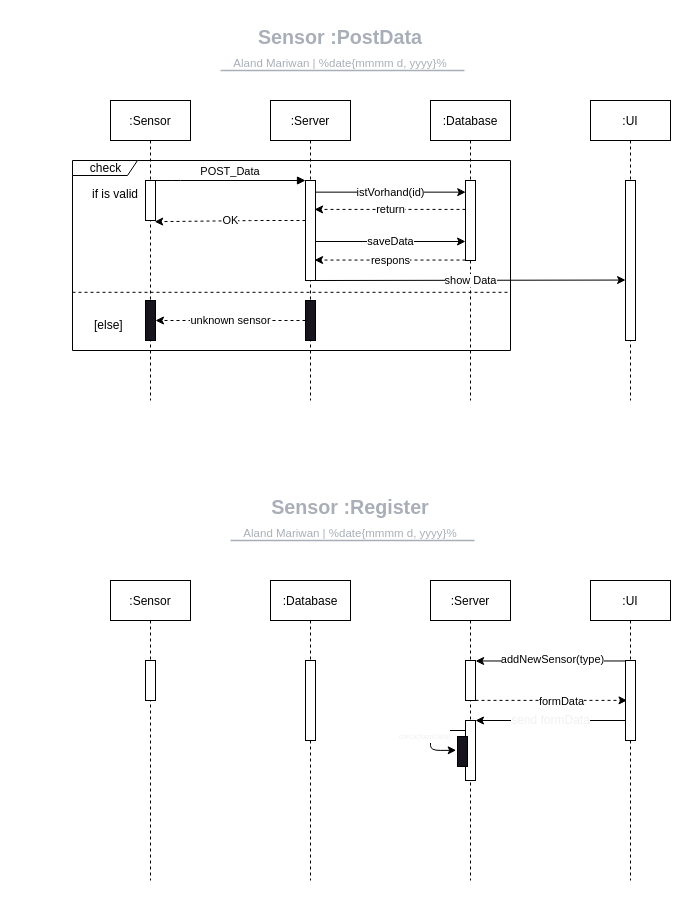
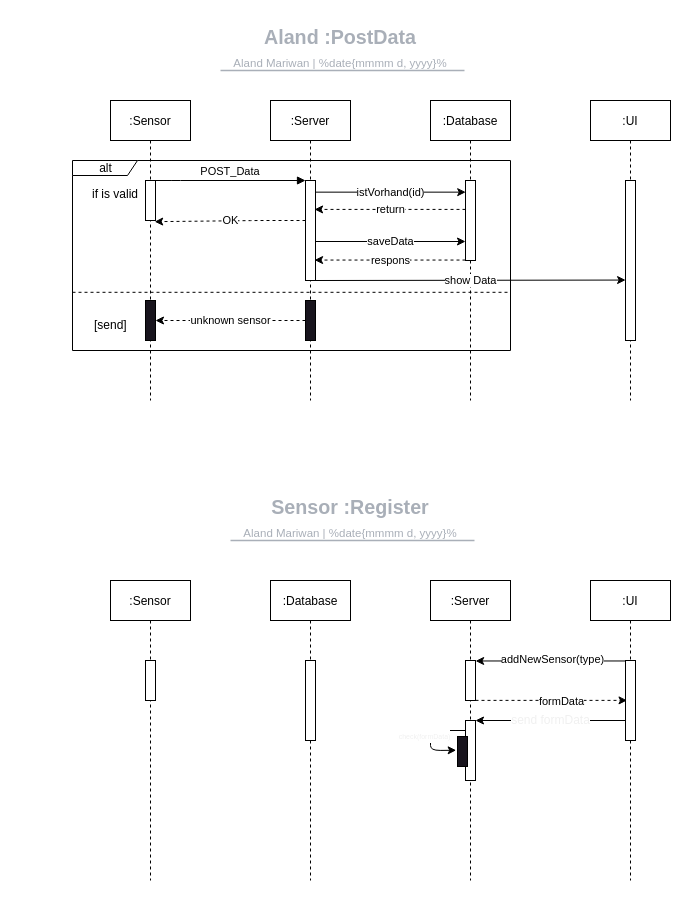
(341, 38) -> (341, 38)
(106, 169) -> (106, 169)
(113, 325) -> (114, 325)
